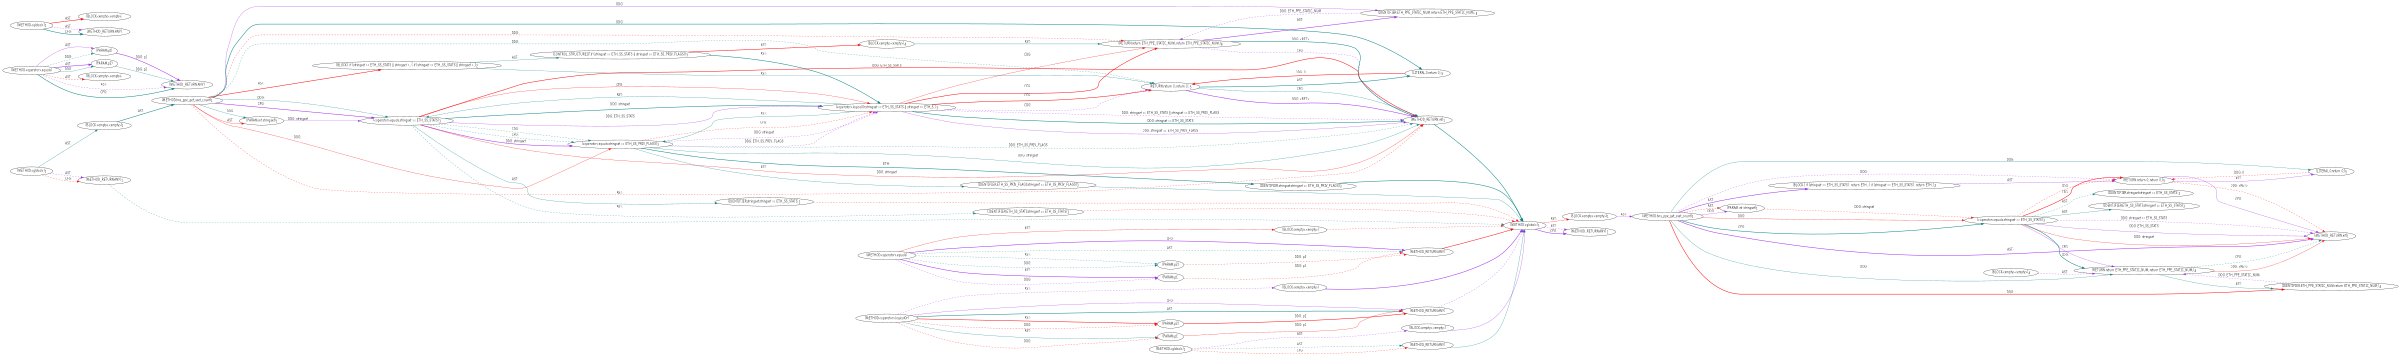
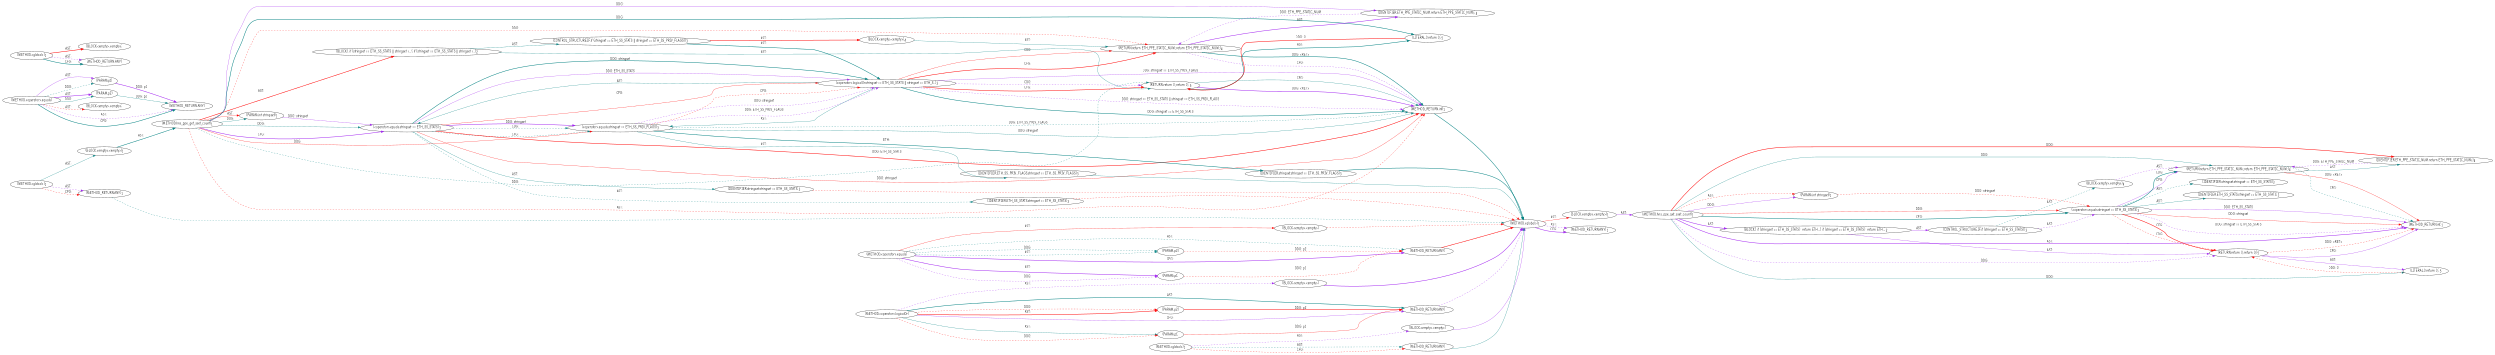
none -> (1985, 230)
